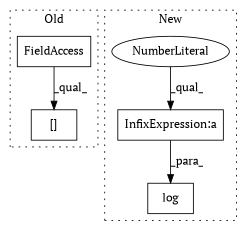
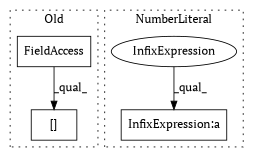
(171, 20) -> (174, 20)
(171, 52) -> (174, 52)
(171, 198) -> none
